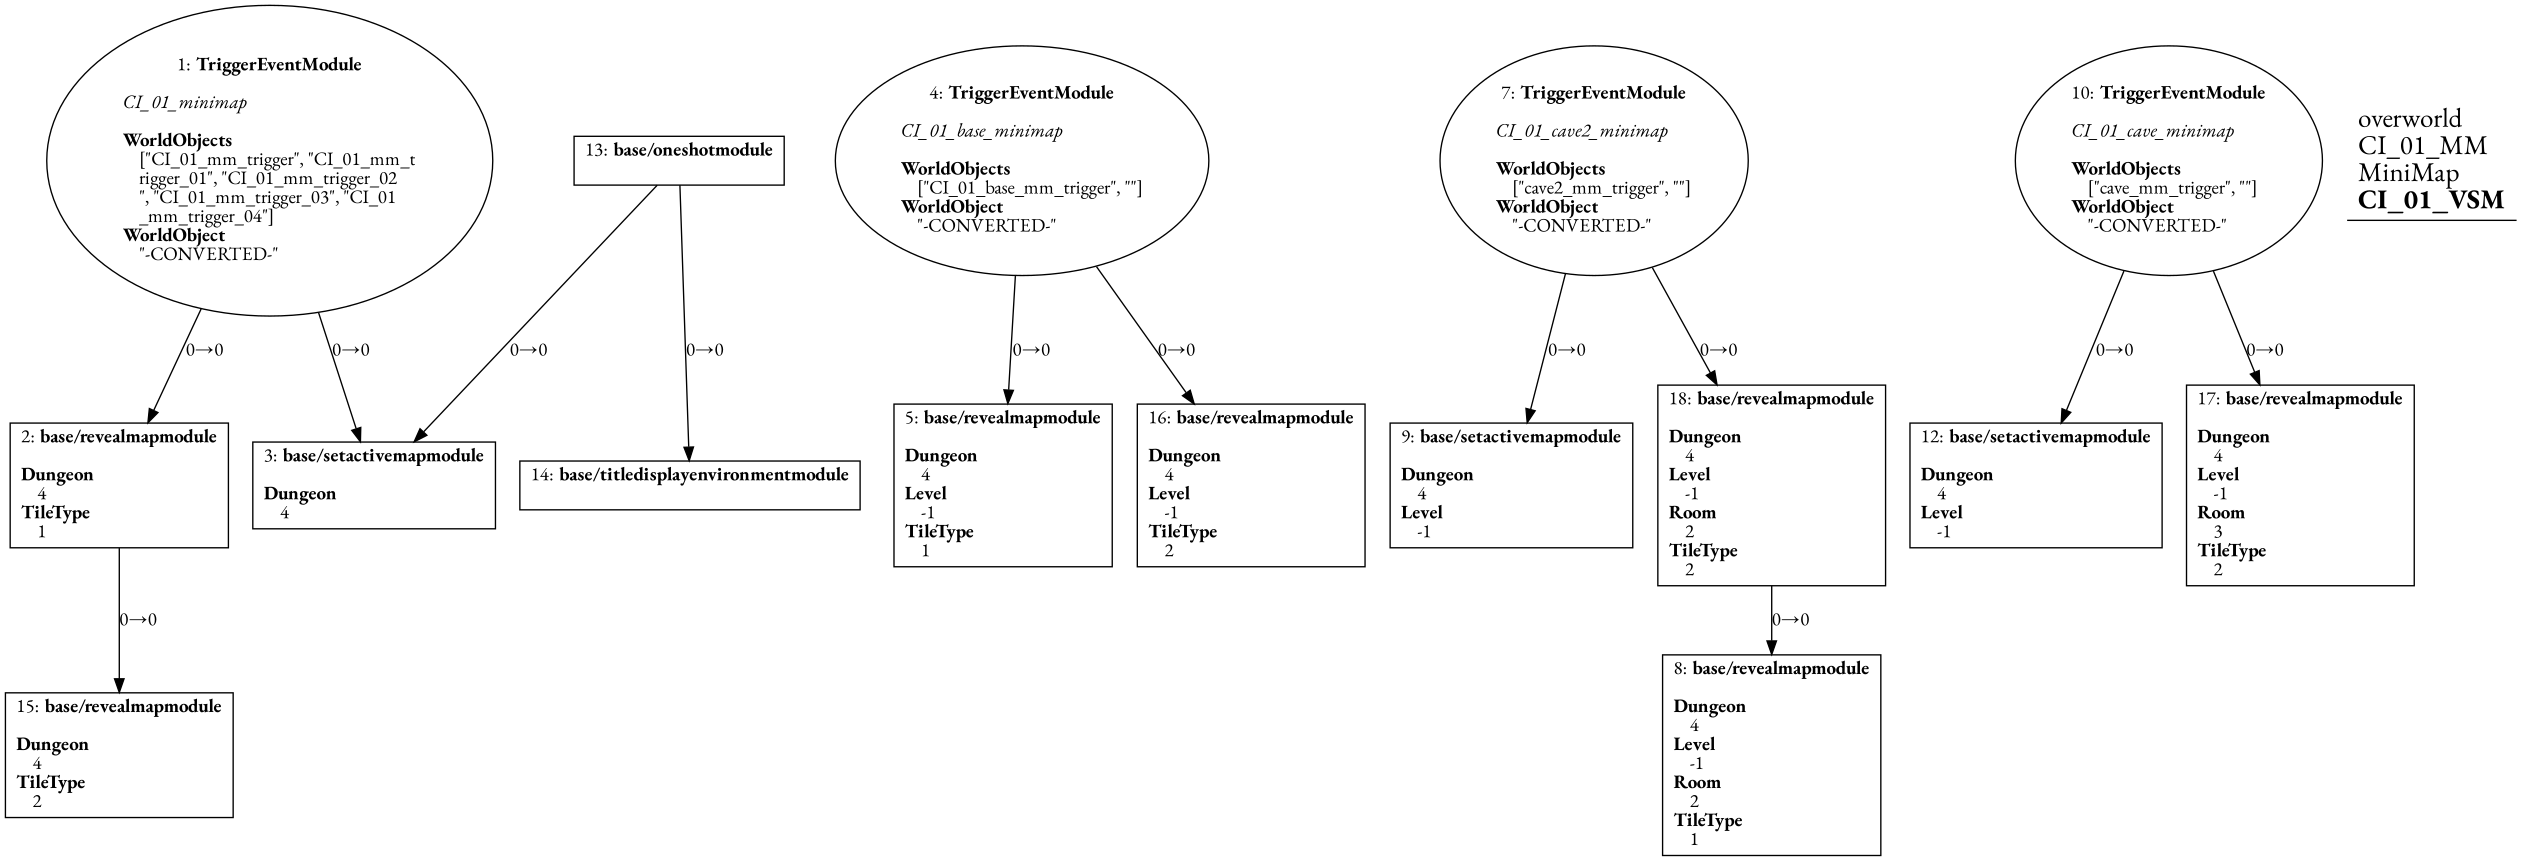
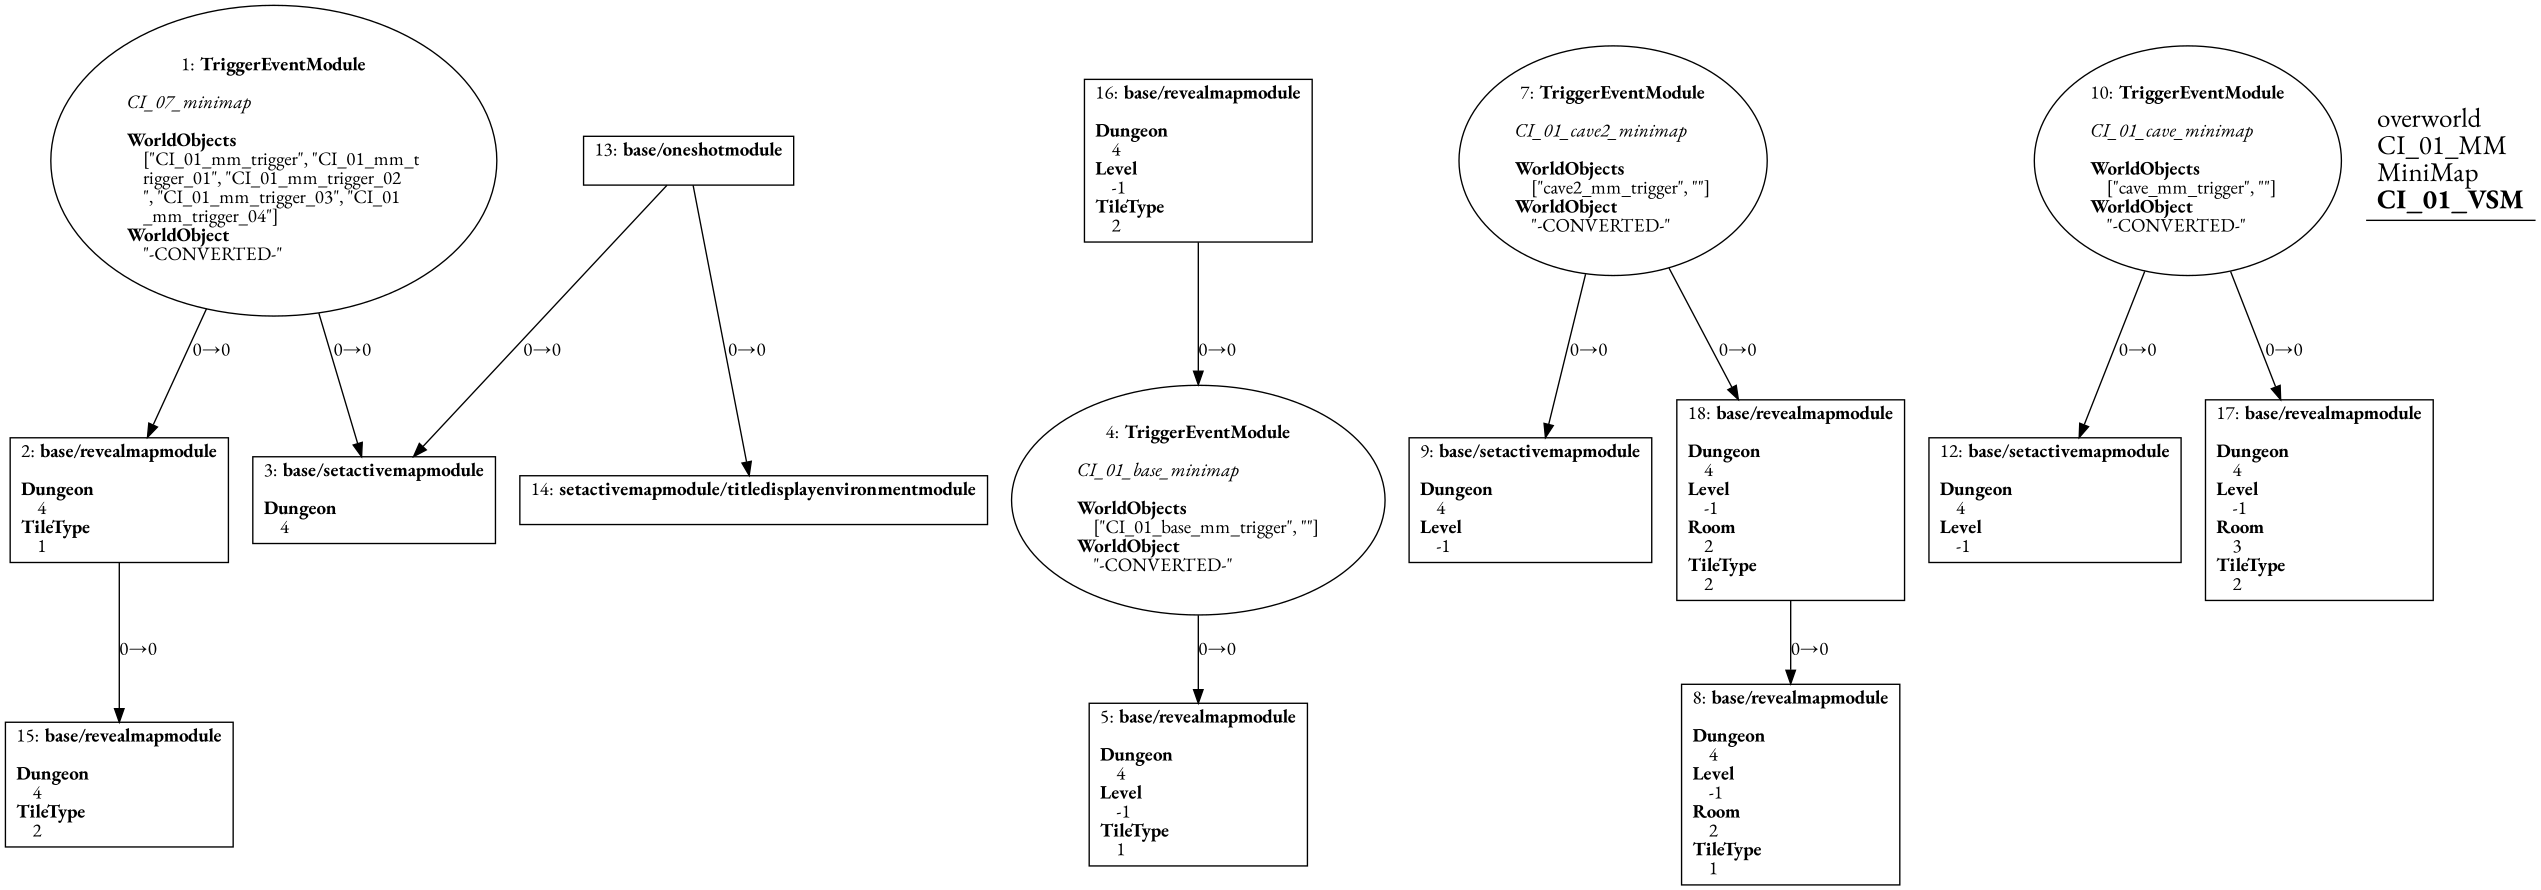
(185, 102) -> (189, 102)
(1141, 330) -> (1198, 307)
(704, 475) -> (768, 489)
